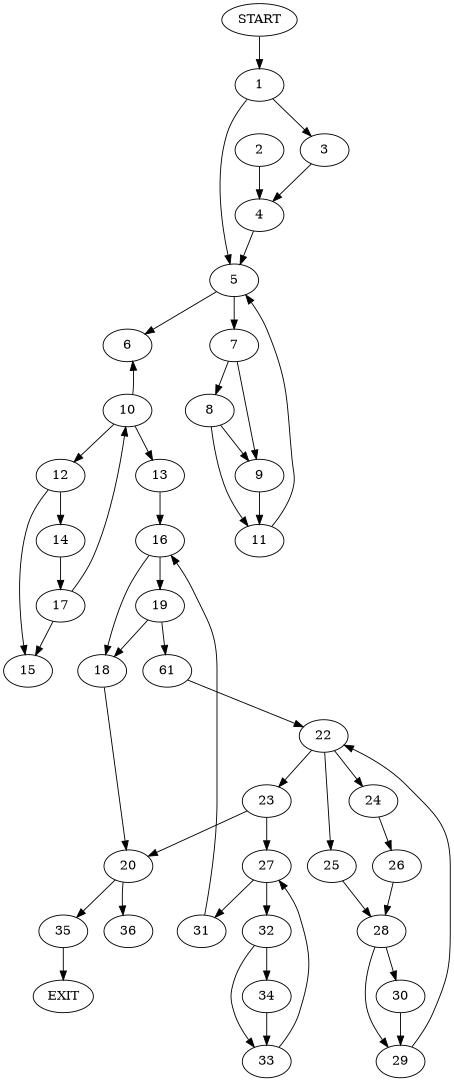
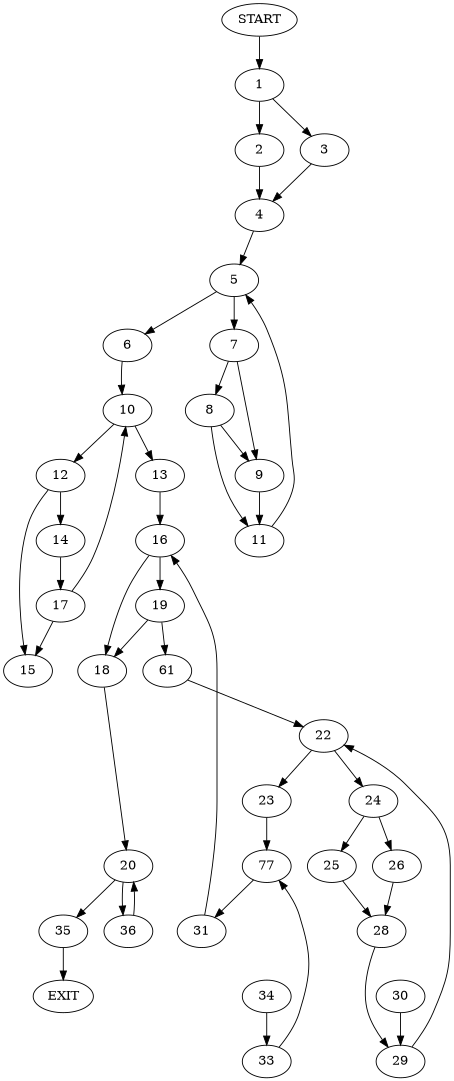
(220, 174) -> (259, 113)
(134, 382) -> (121, 373)
(327, 796) -> (355, 830)
(202, 832) -> (134, 903)
(267, 866) -> (267, 866)
(267, 931) -> none
(390, 960) -> none
